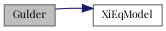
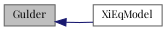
(69, 8) -> (80, 23)
